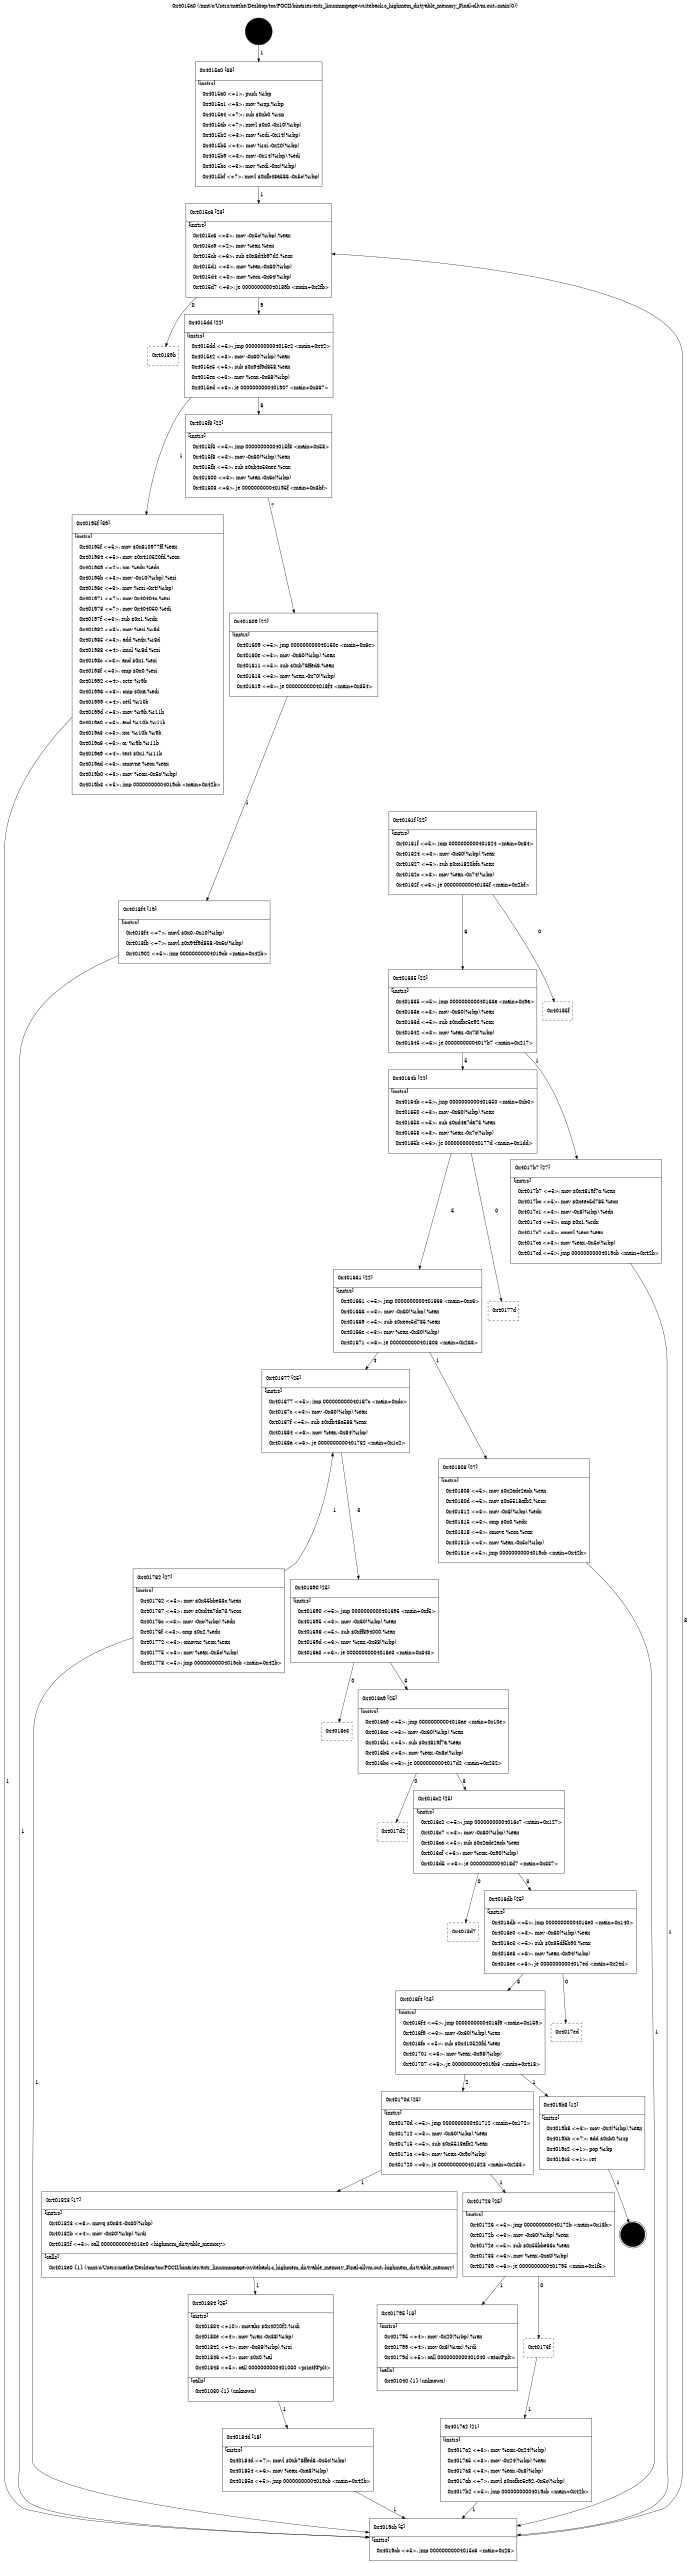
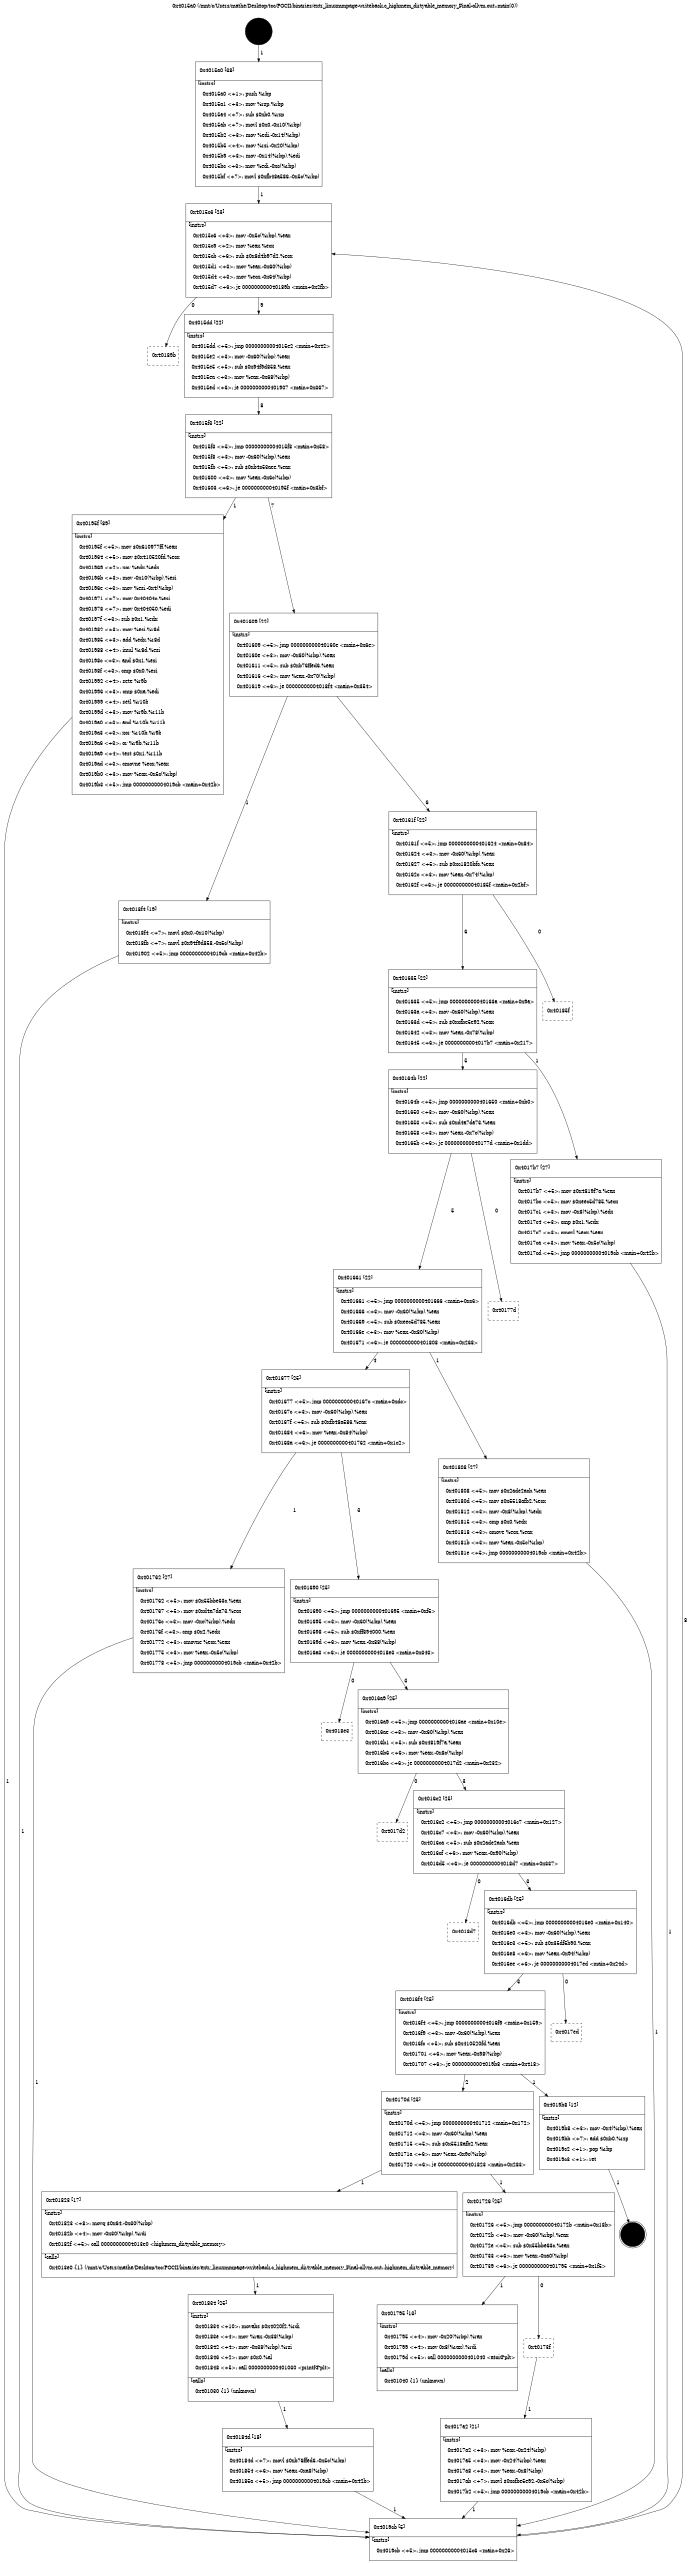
(161, 451) -> (230, 507)
none -> (382, 753)
(318, 1518) -> (261, 1508)
